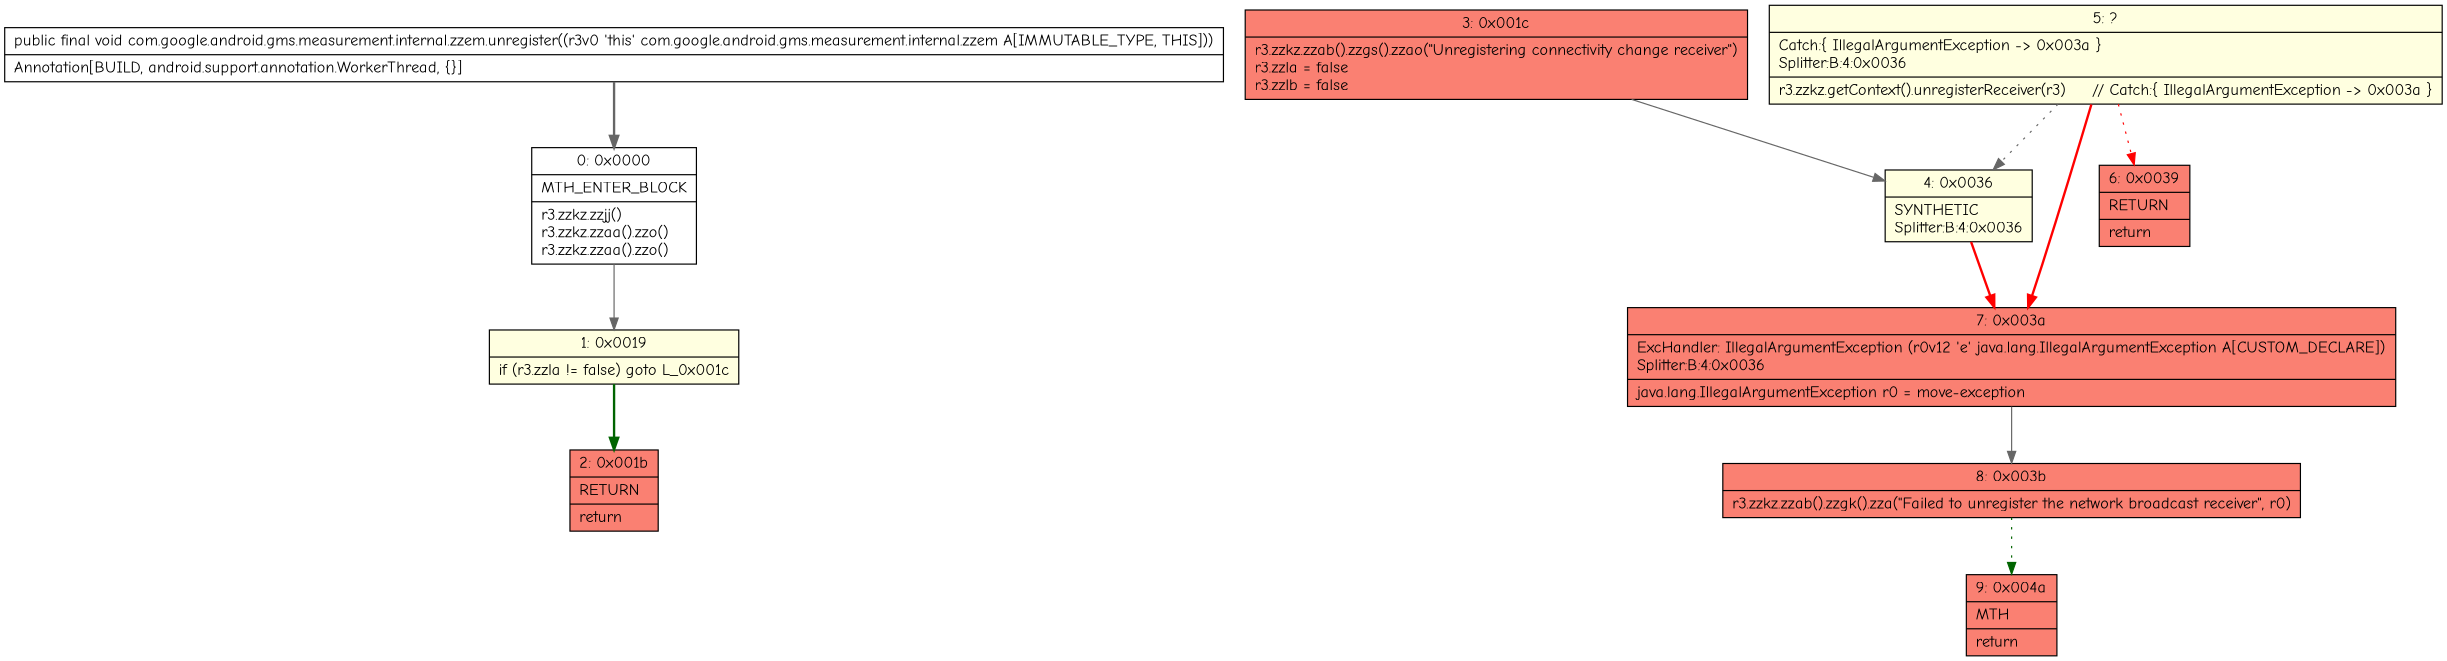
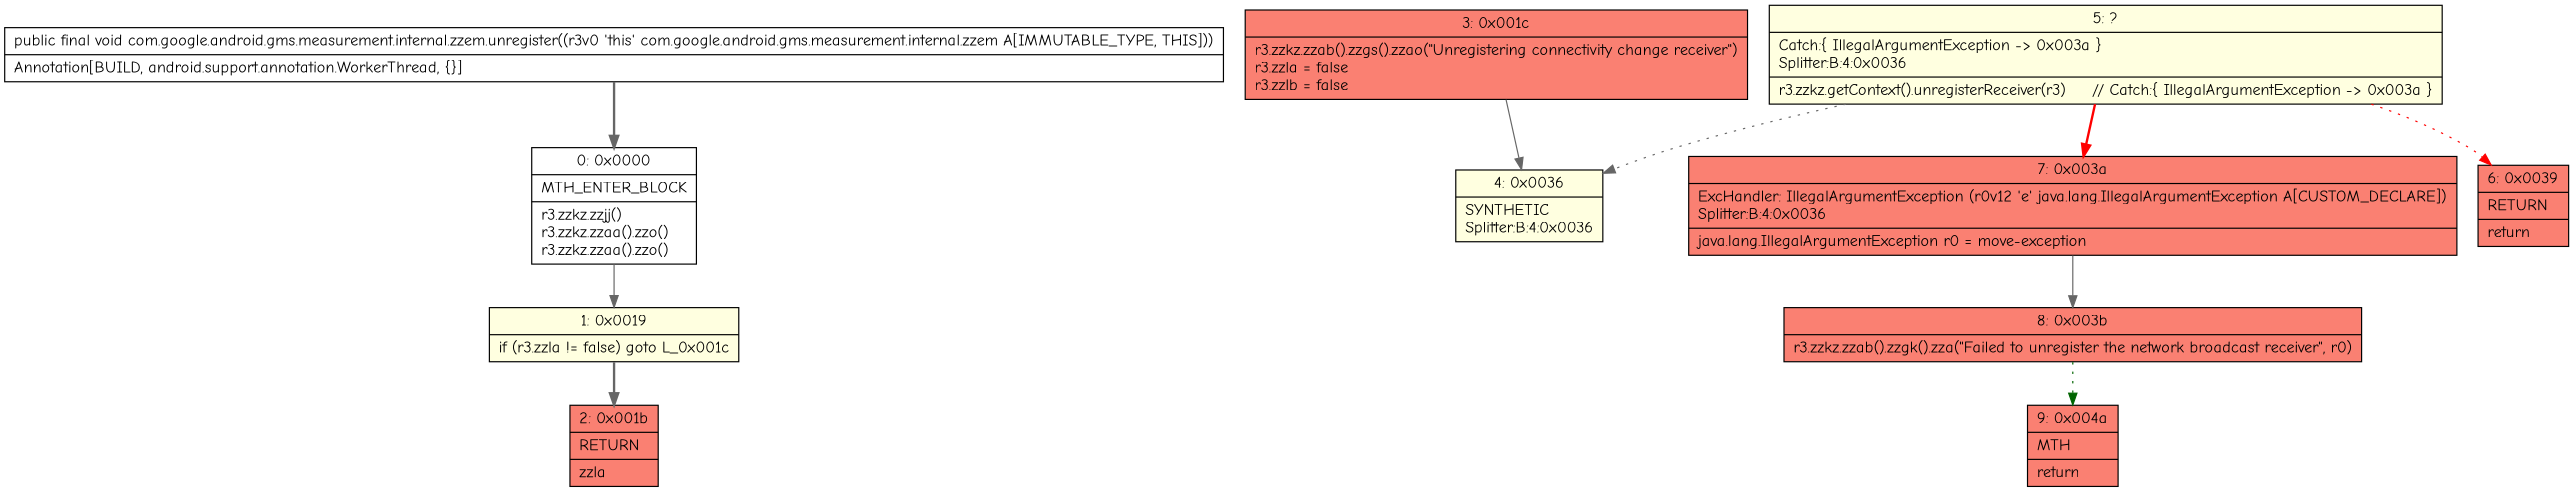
(1981, 269) -> none
(614, 411) -> (614, 378)
(601, 517) -> (593, 472)
